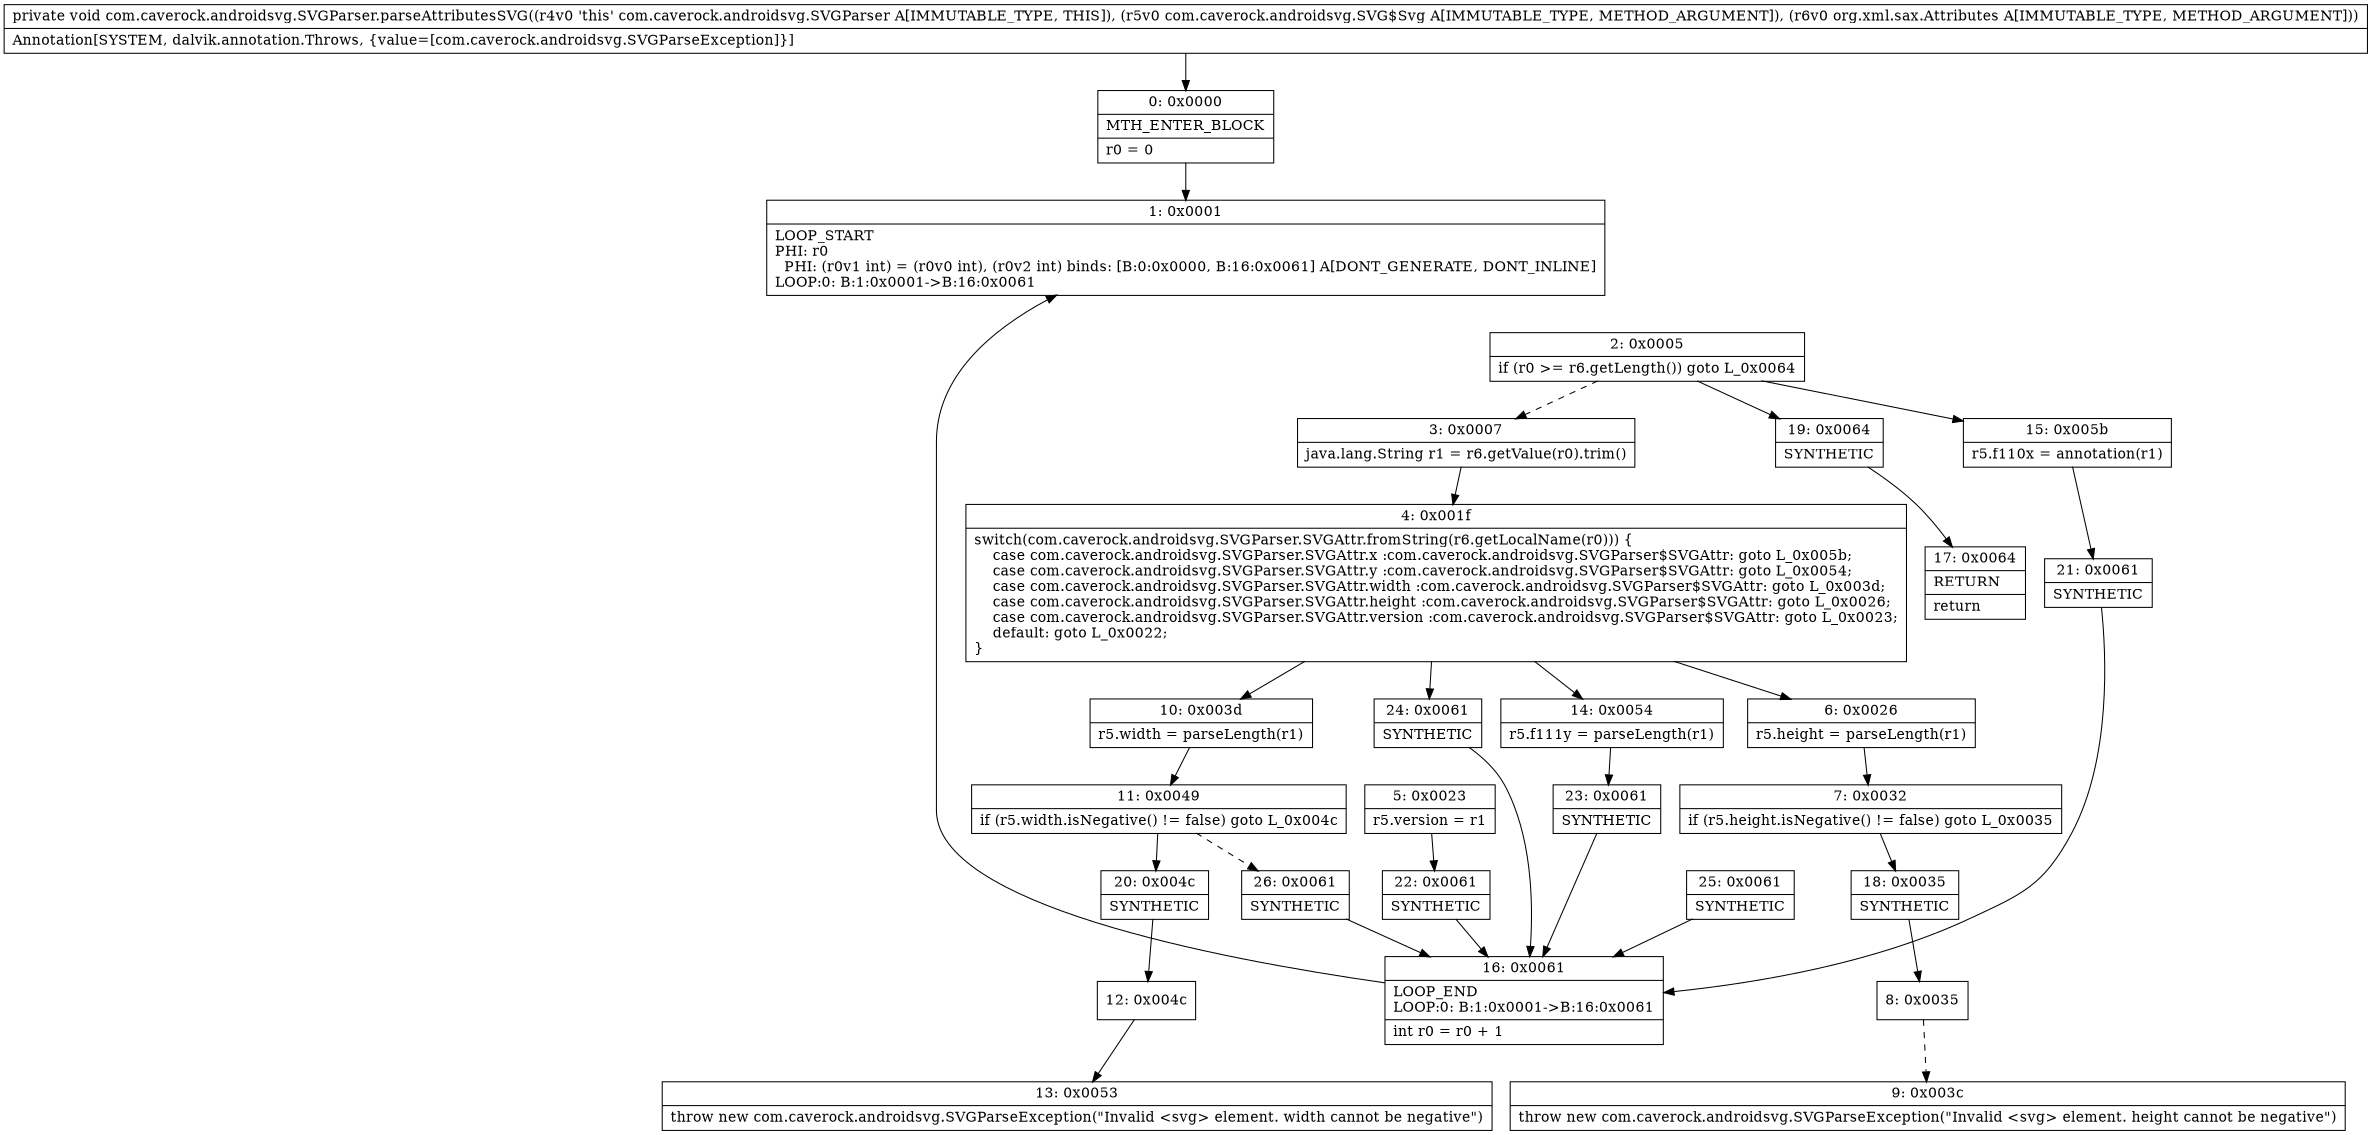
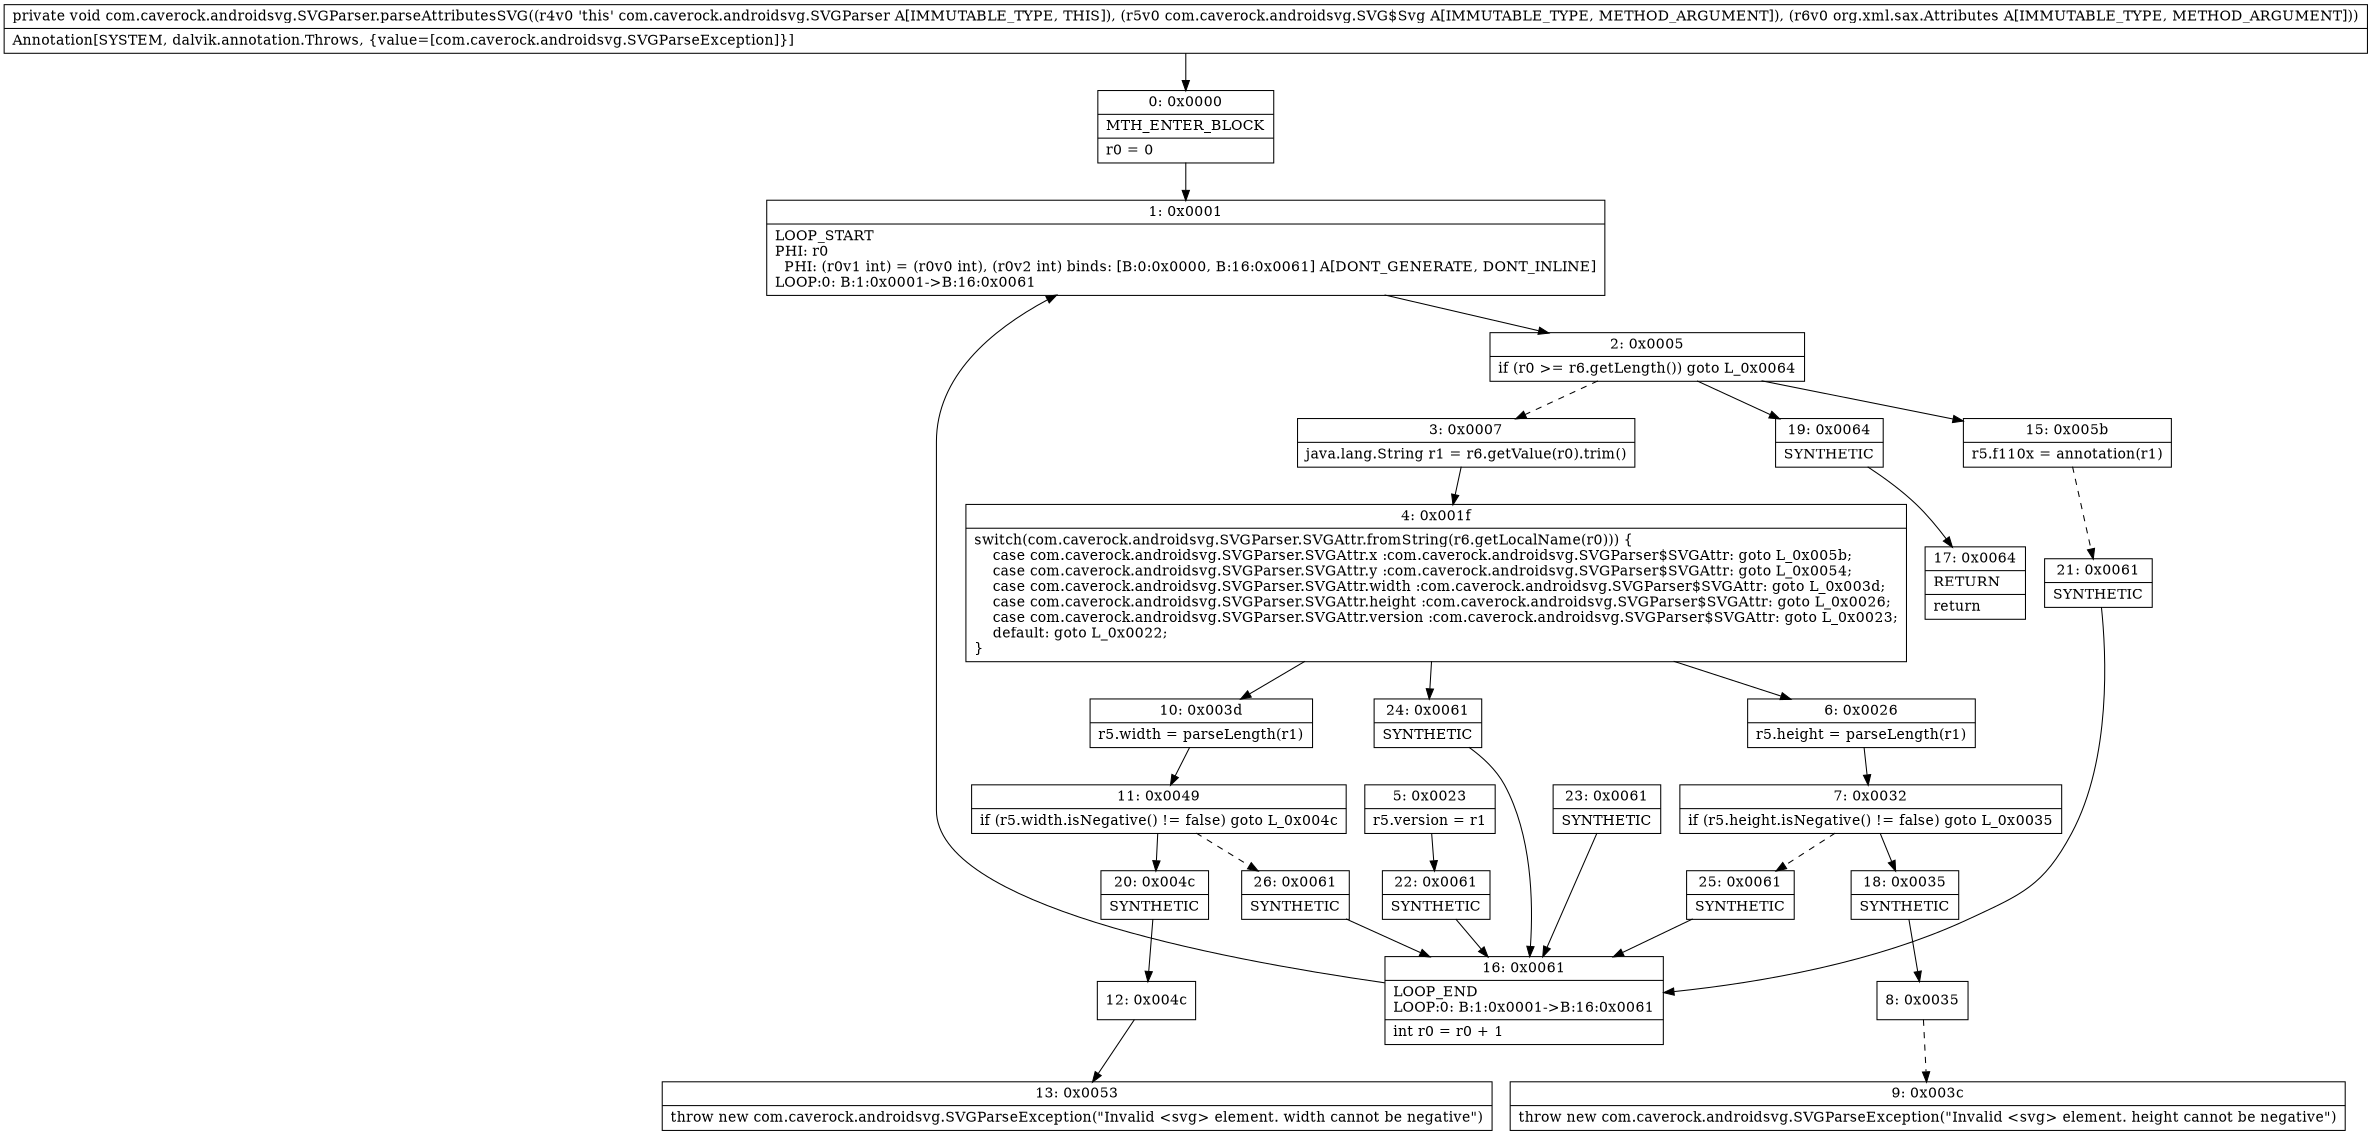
none -> (1462, 313)
(2082, 508) -> (2082, 508)
(1612, 723) -> none
none -> (1810, 849)
